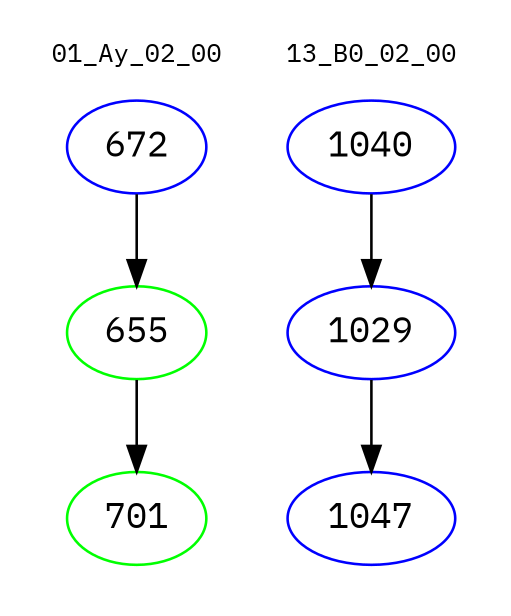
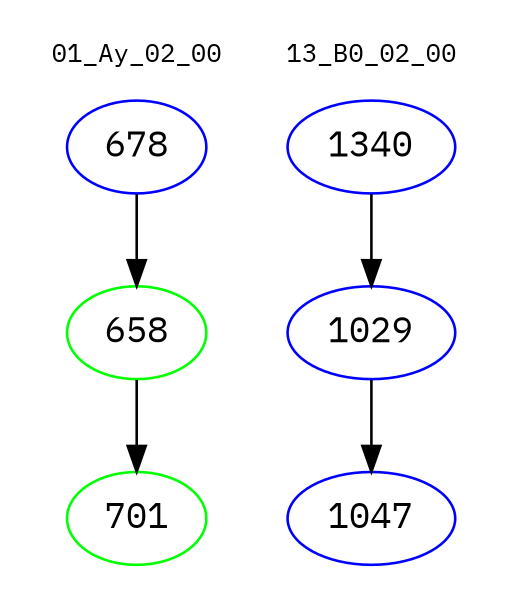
(137, 147) -> (137, 147)
(371, 147) -> (371, 147)
(137, 333) -> (137, 333)
